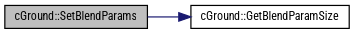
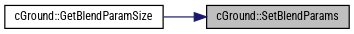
(163, 17) -> (179, 17)
